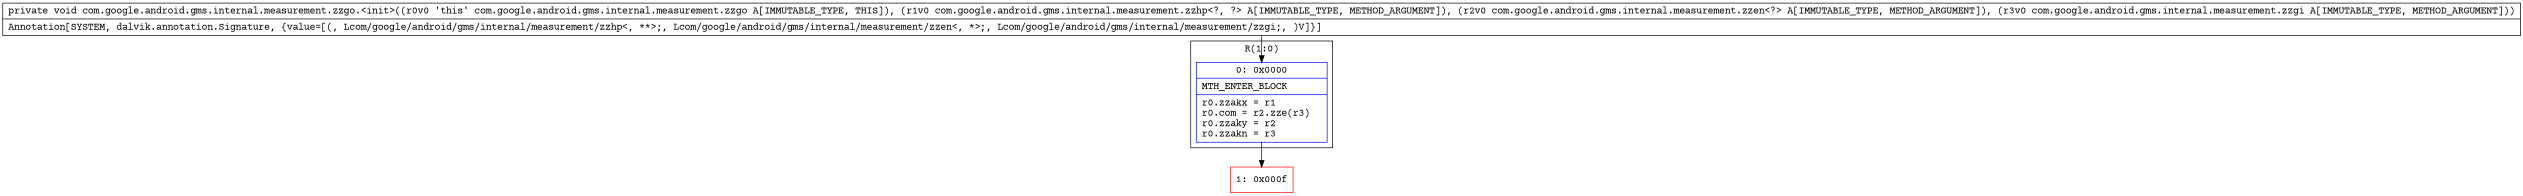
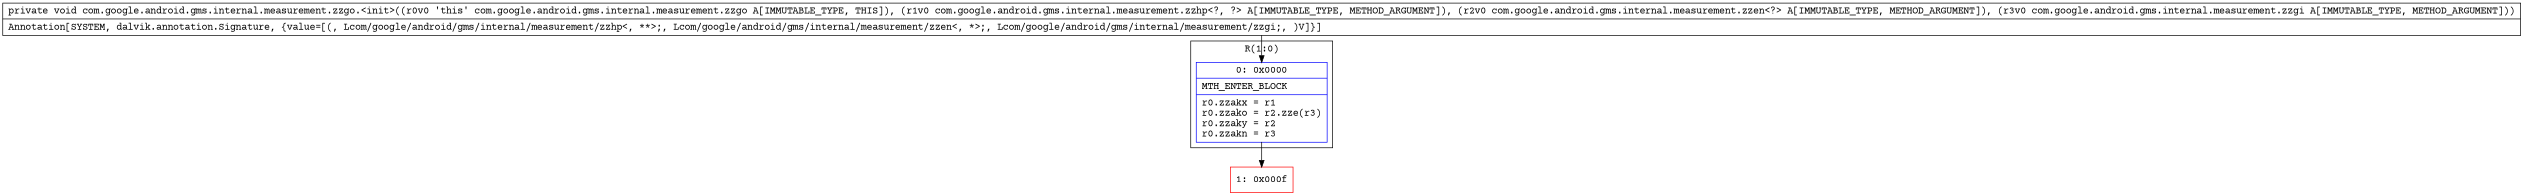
(1256, 113) -> (1262, 113)
